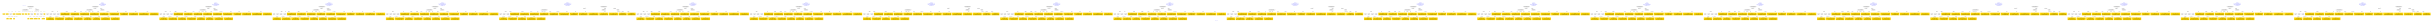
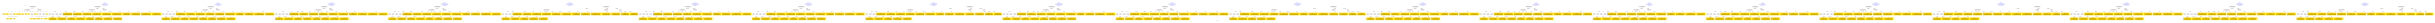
none -> (35, 14)
